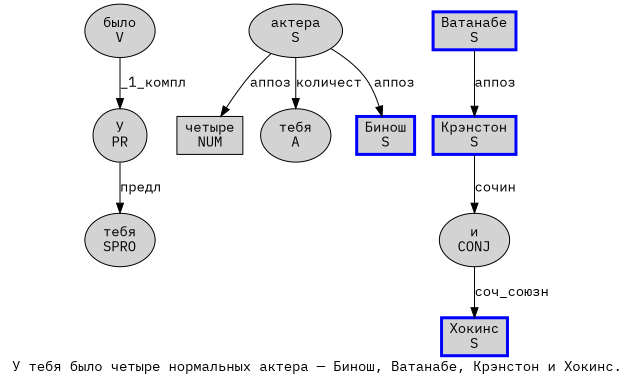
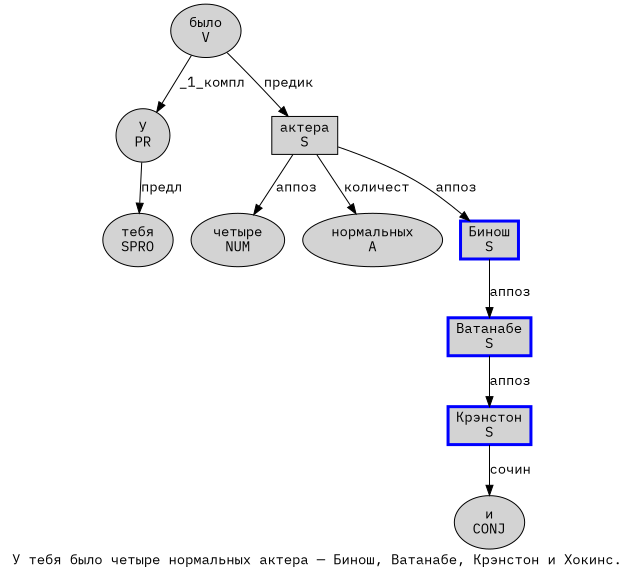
(296, 31) -> (305, 135)
none -> (254, 80)
(210, 135) -> (238, 240)
(296, 135) -> (373, 240)
none -> (489, 283)
(475, 337) -> none
